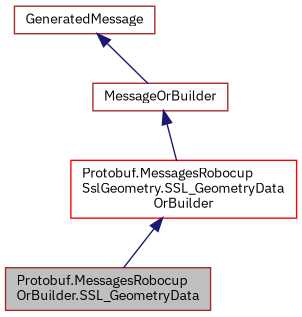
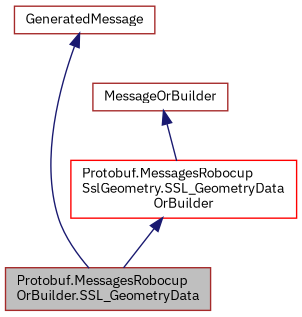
(128, 63) -> (51, 161)
